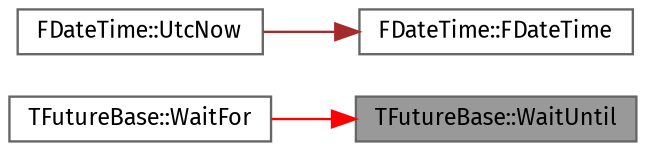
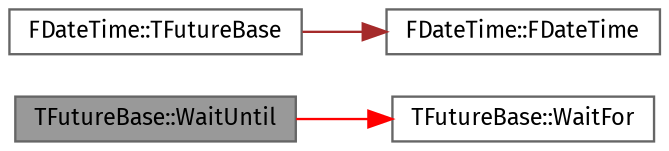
(140, 32) -> (156, 32)
(302, 119) -> (332, 119)
